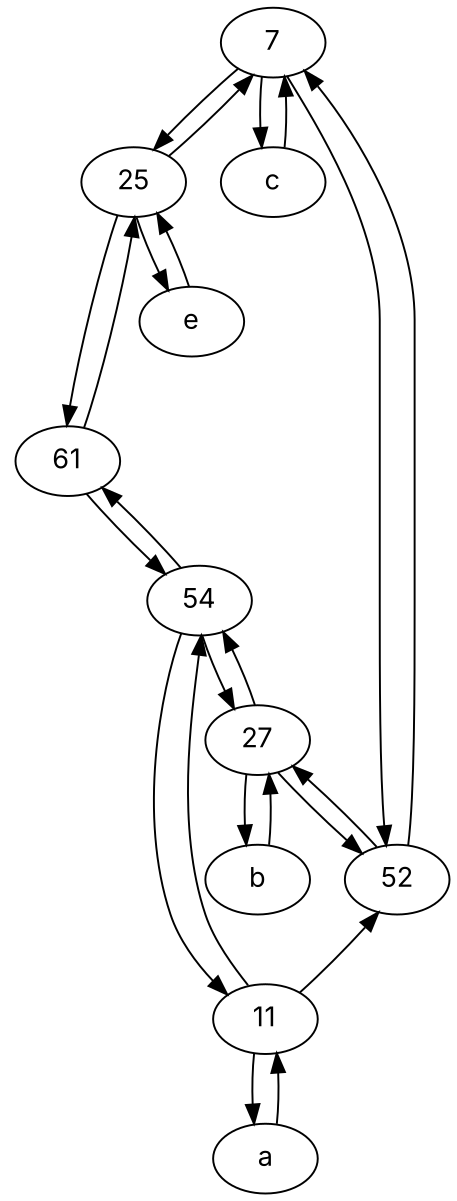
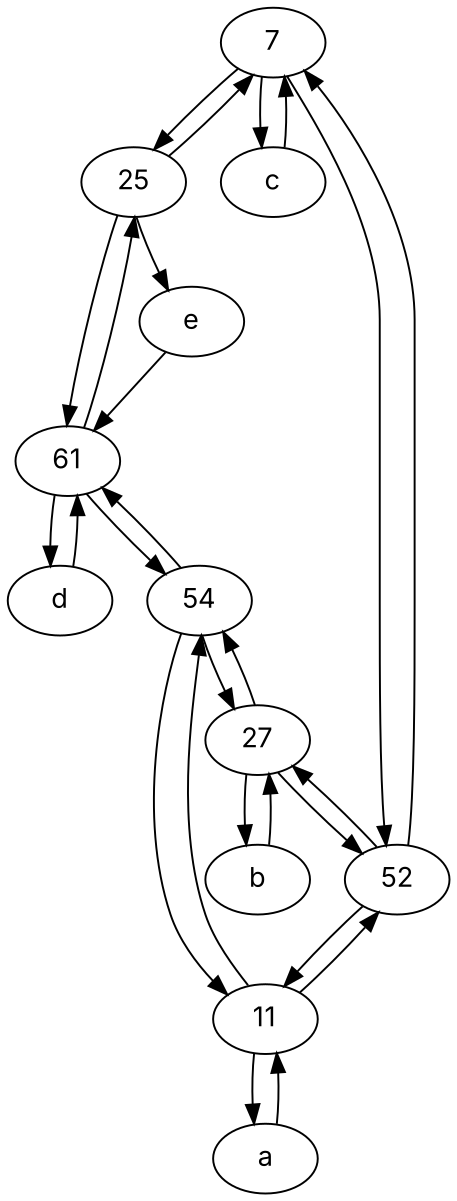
(179, 258) -> (136, 384)
none -> (60, 601)
none -> (329, 938)
